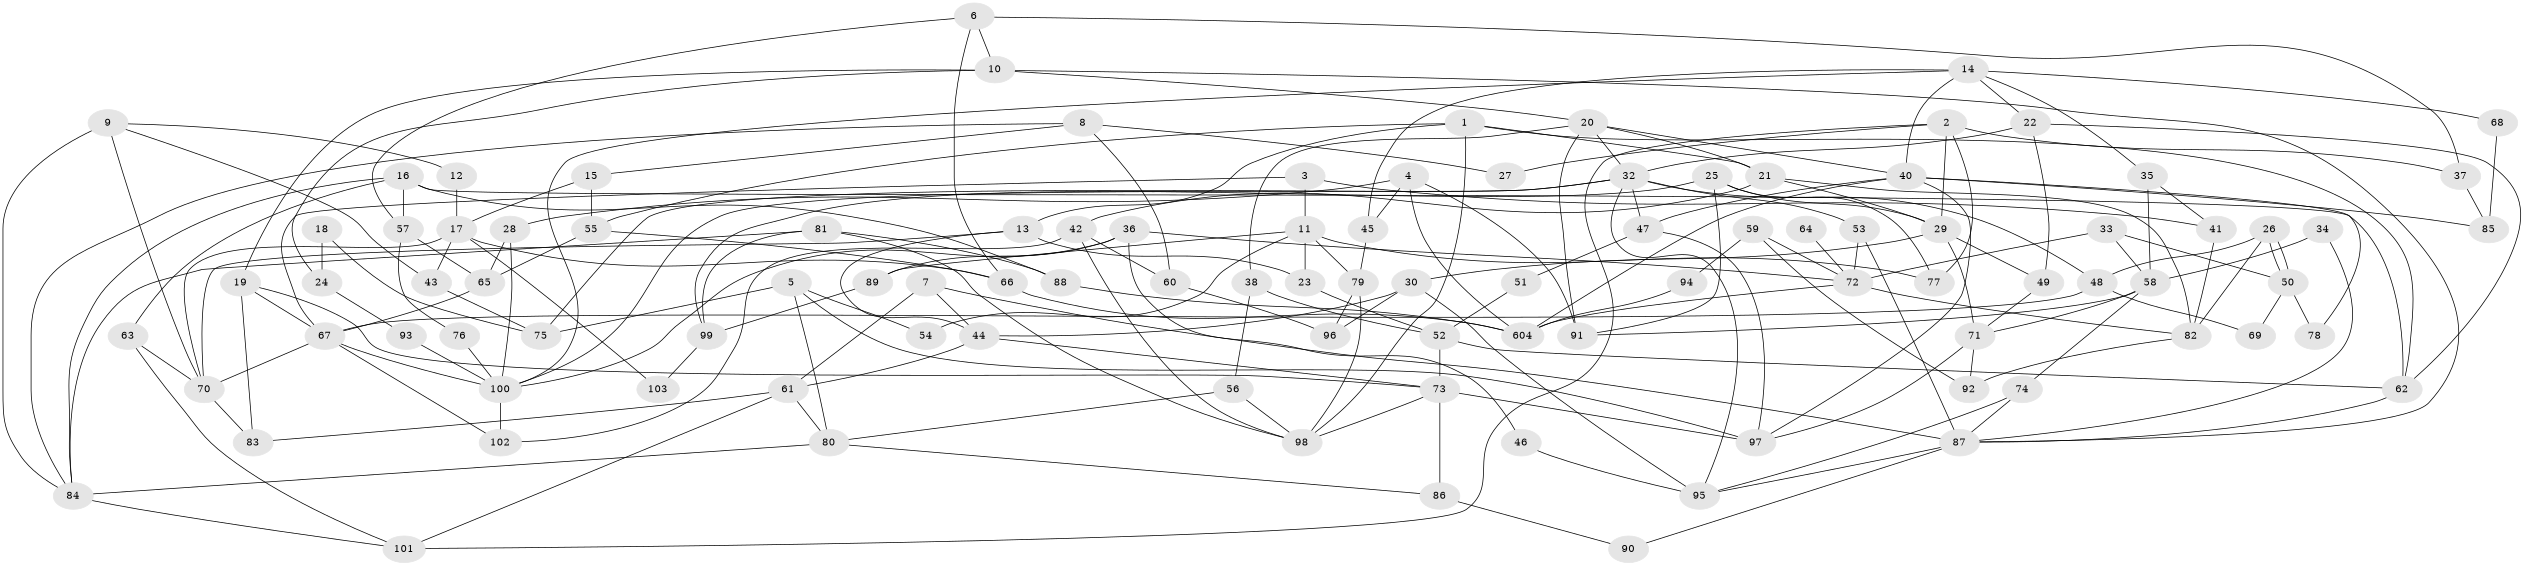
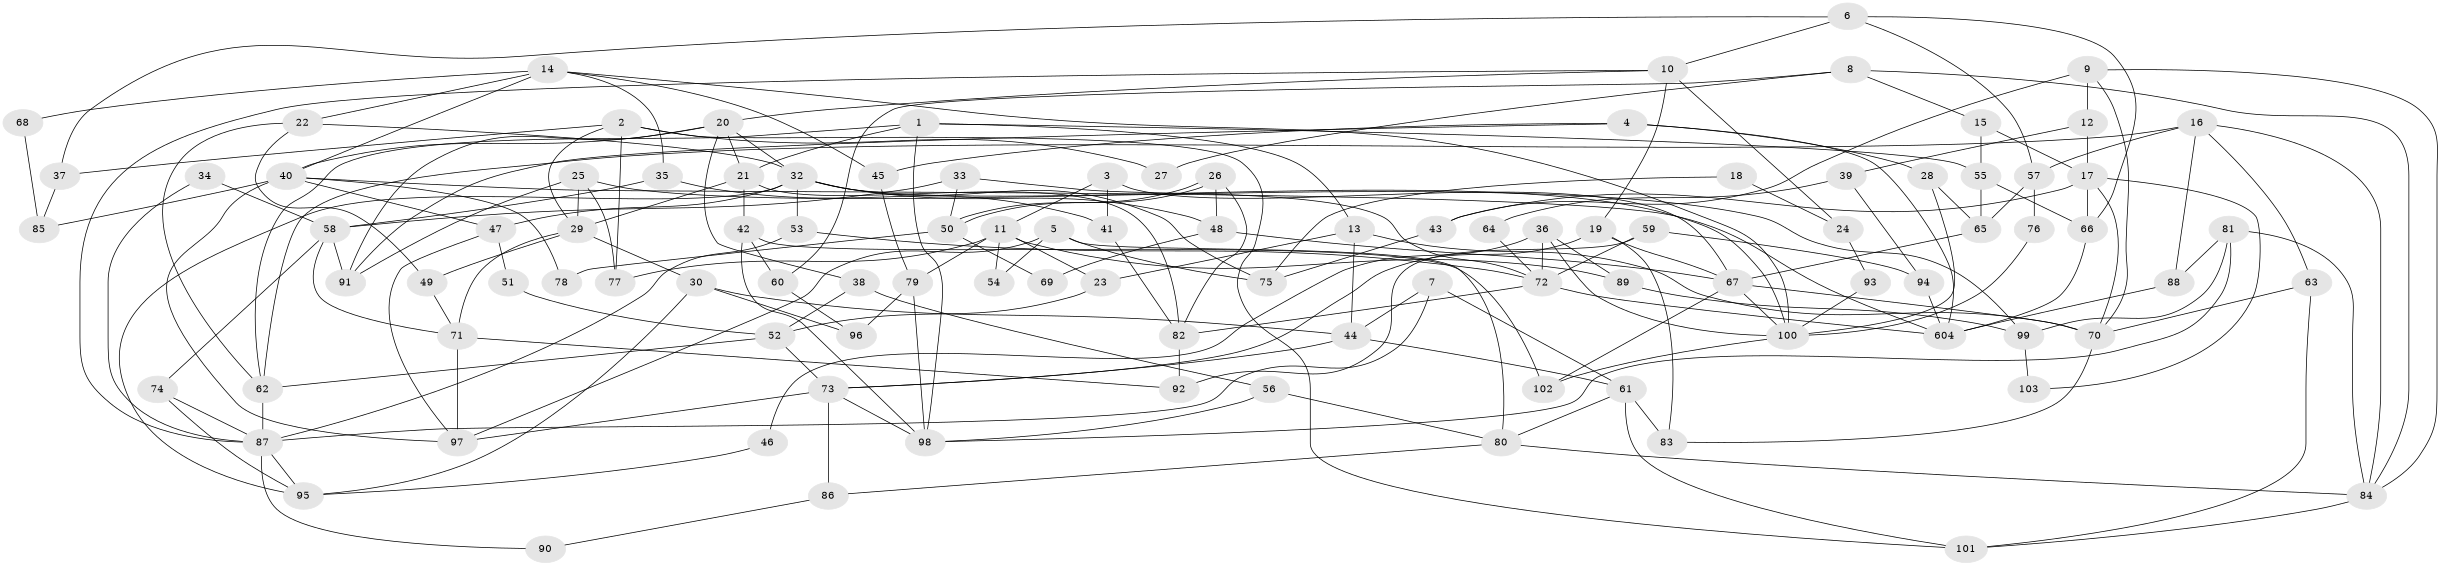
none -> (1846, 176)
